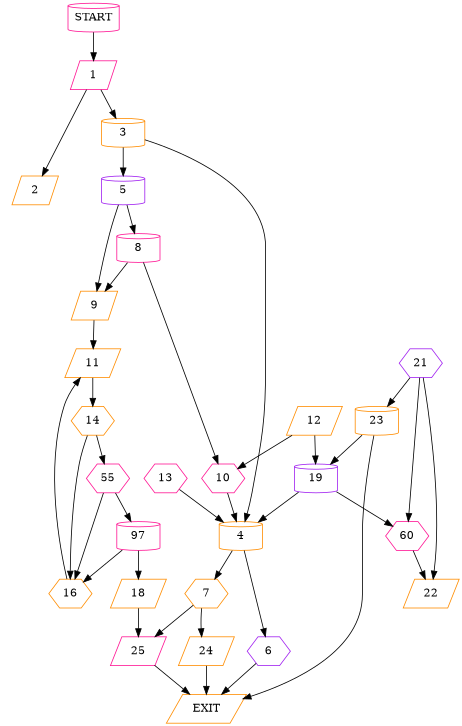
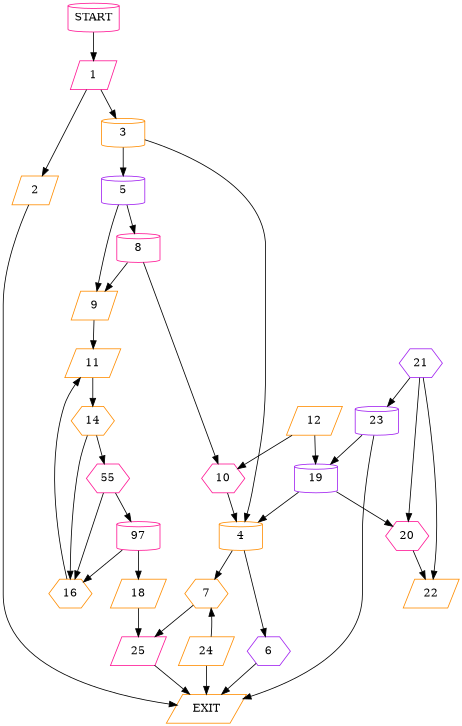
(377, 421) -> (377, 421)
(166, 478) -> none
none -> (3, 505)
(407, 536) -> (407, 536)
(201, 618) -> (212, 627)
